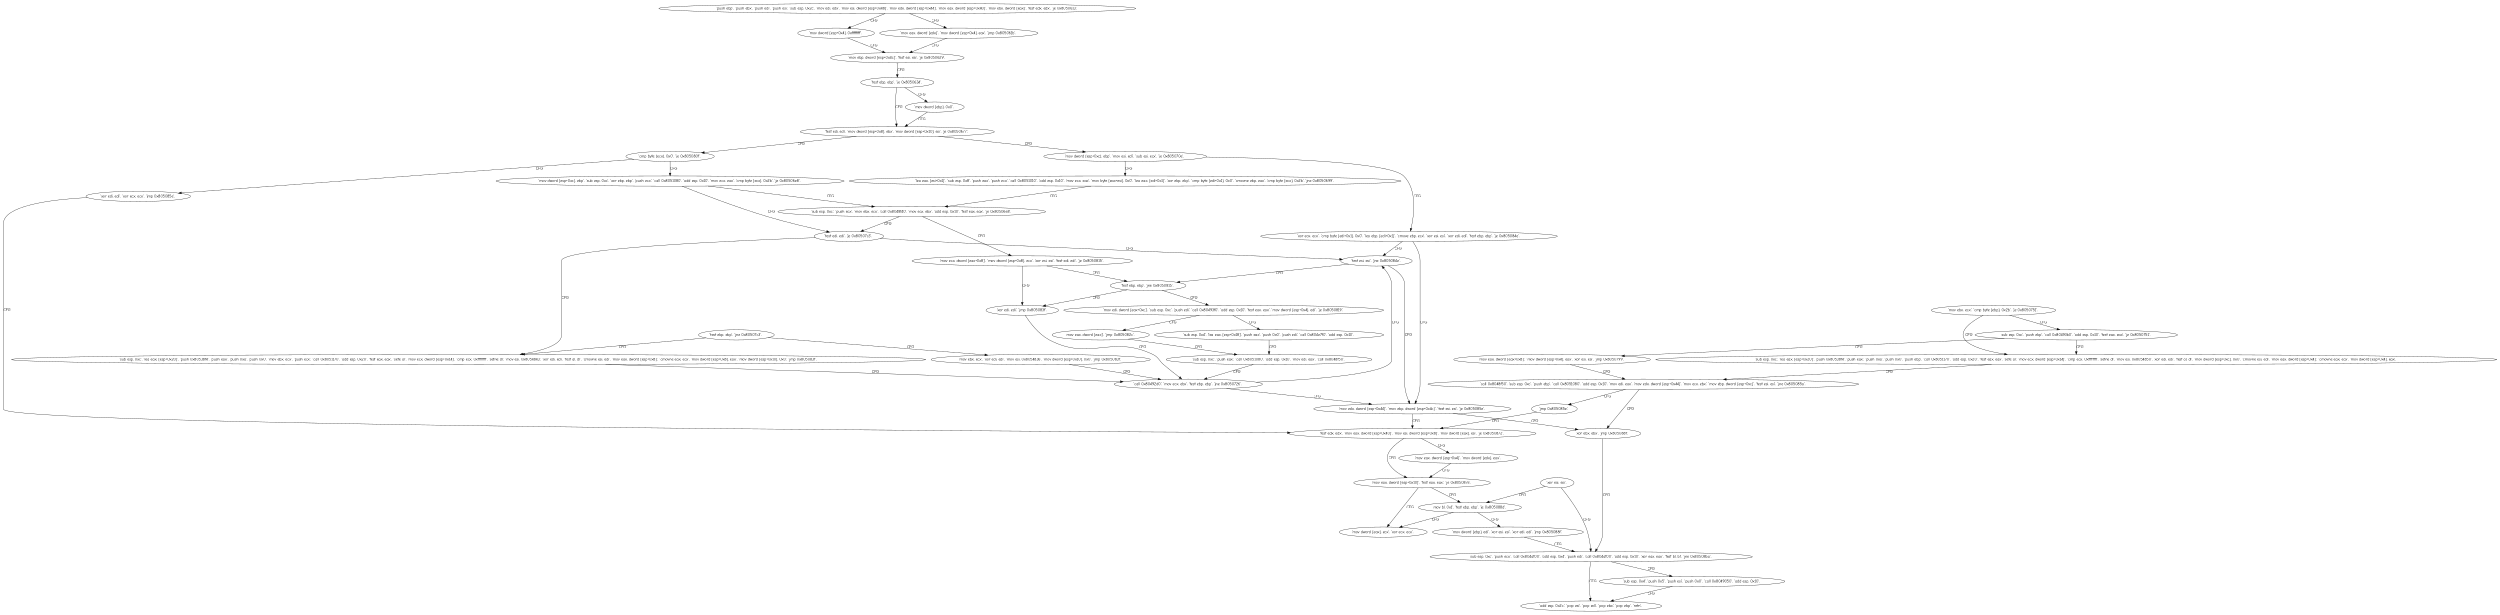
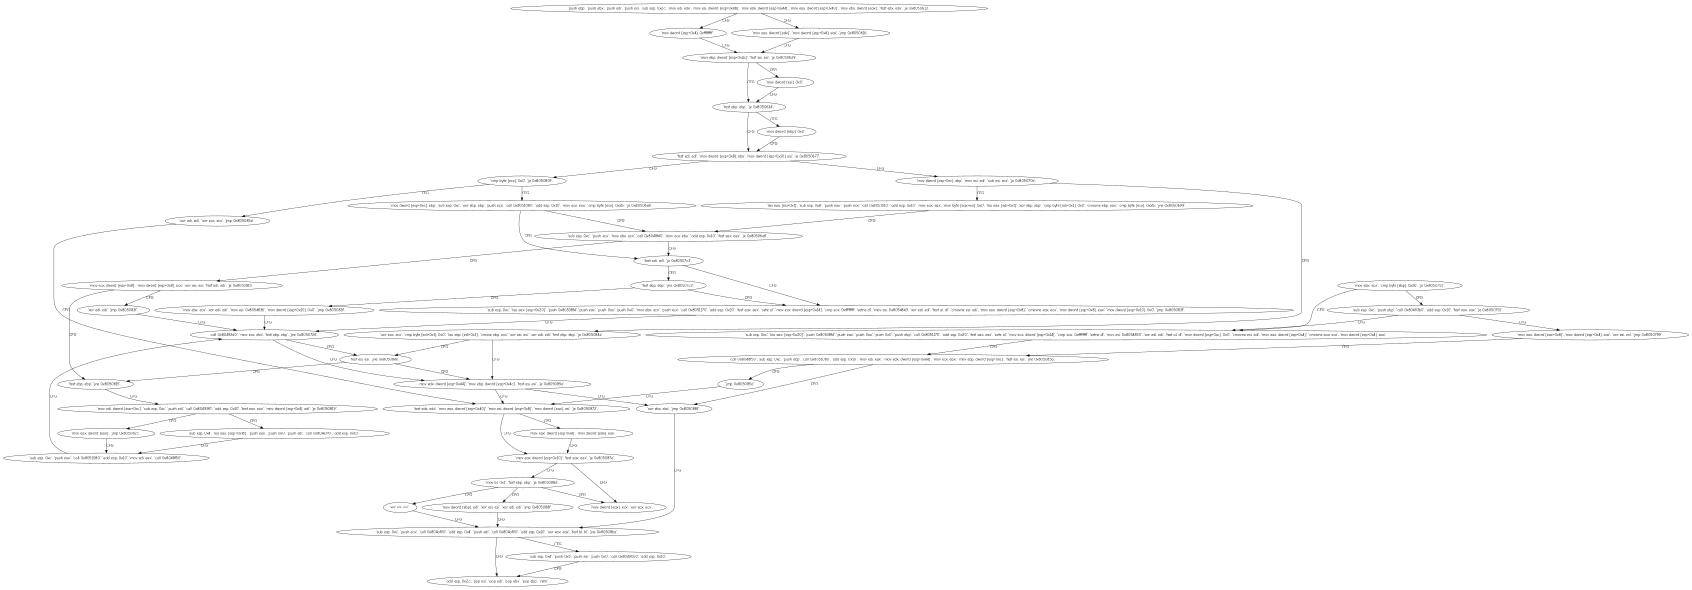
none -> (785, 82)
(1110, 250) -> (668, 272)
(1086, 298) -> none
(1517, 494) -> (457, 495)
